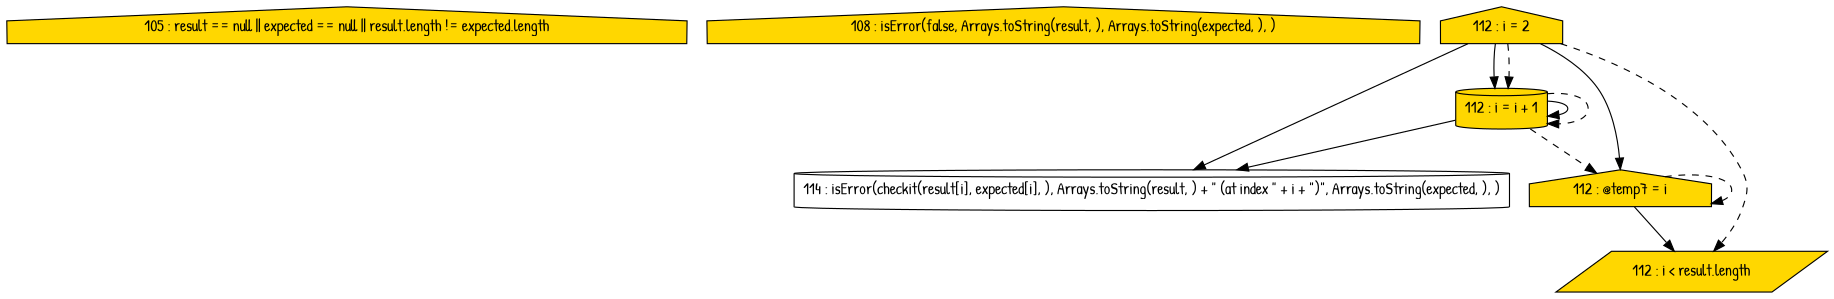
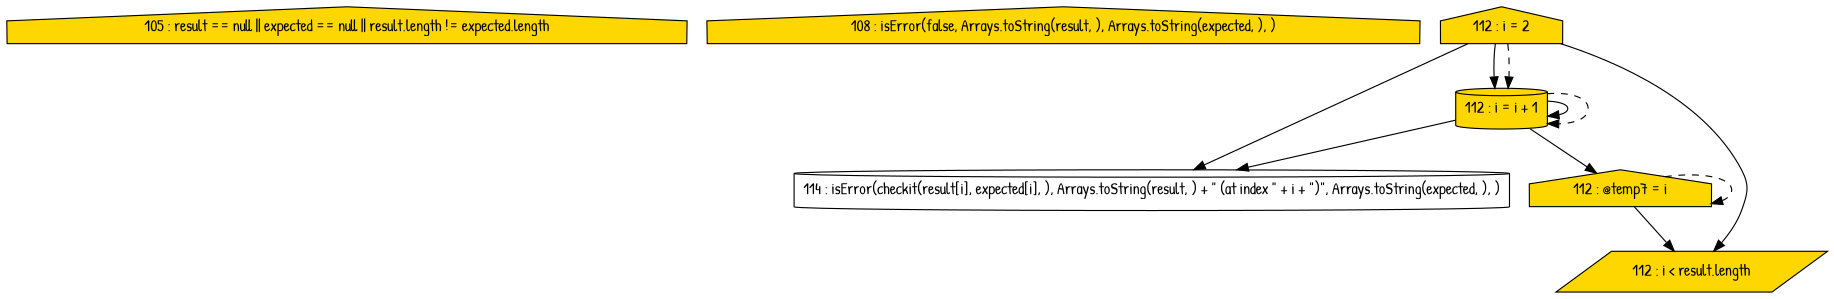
(1598, 89) -> none
(1695, 114) -> (1695, 114)
(1559, 148) -> (1559, 148)
